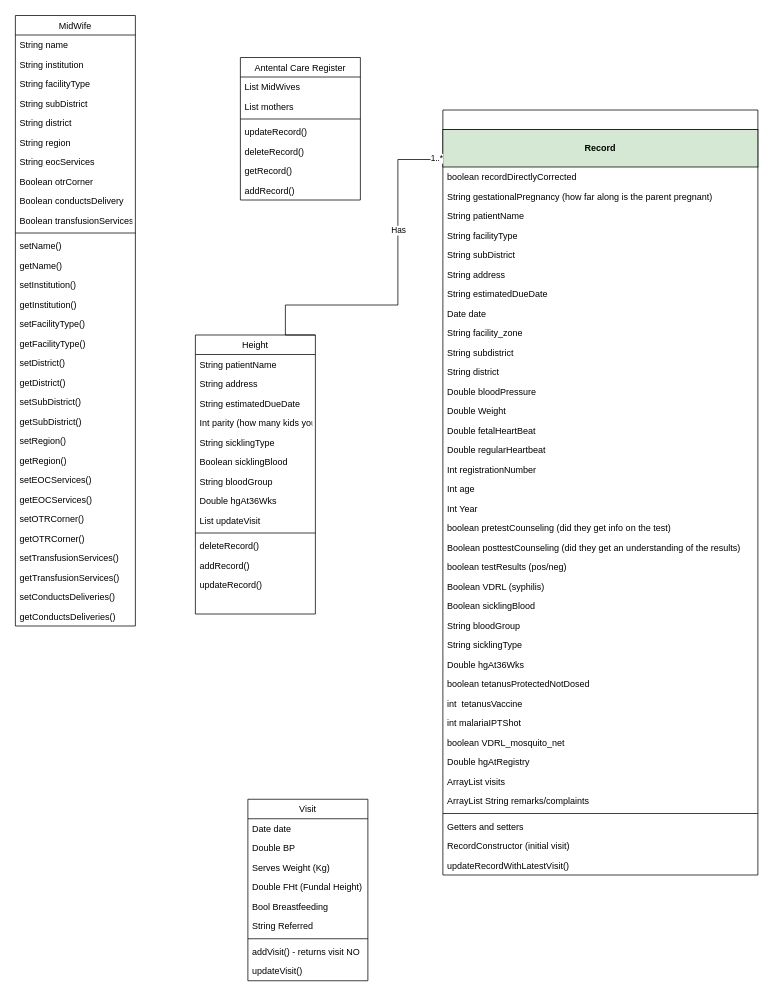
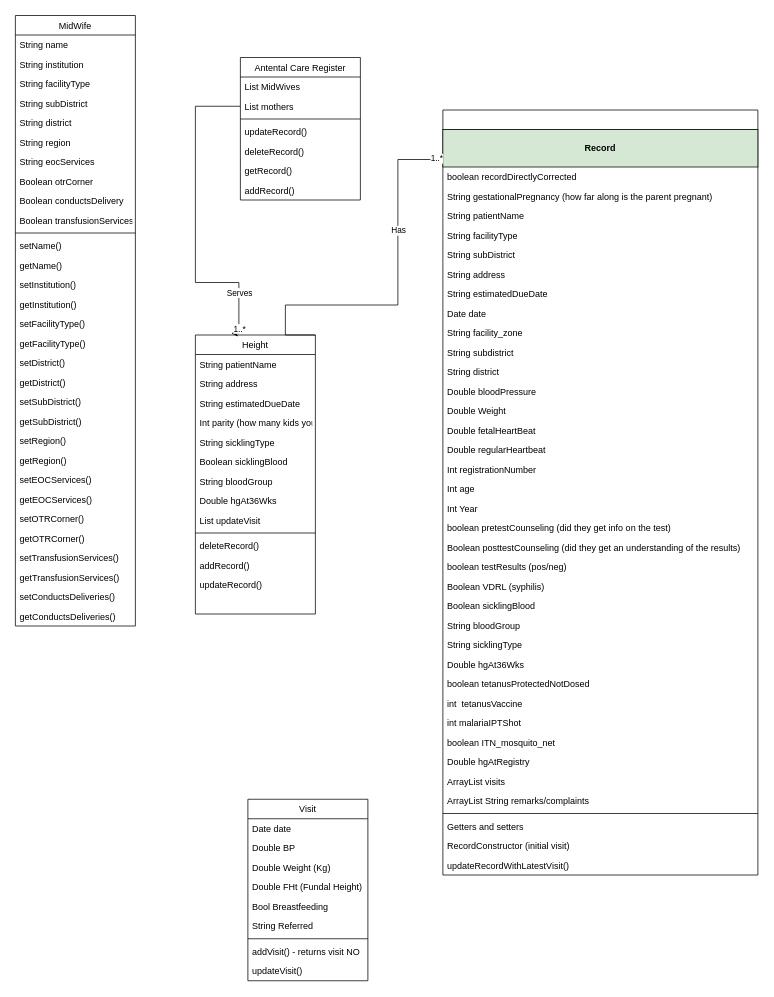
none -> (195, 201)
(506, 743) -> (504, 743)
(294, 868) -> (293, 868)
